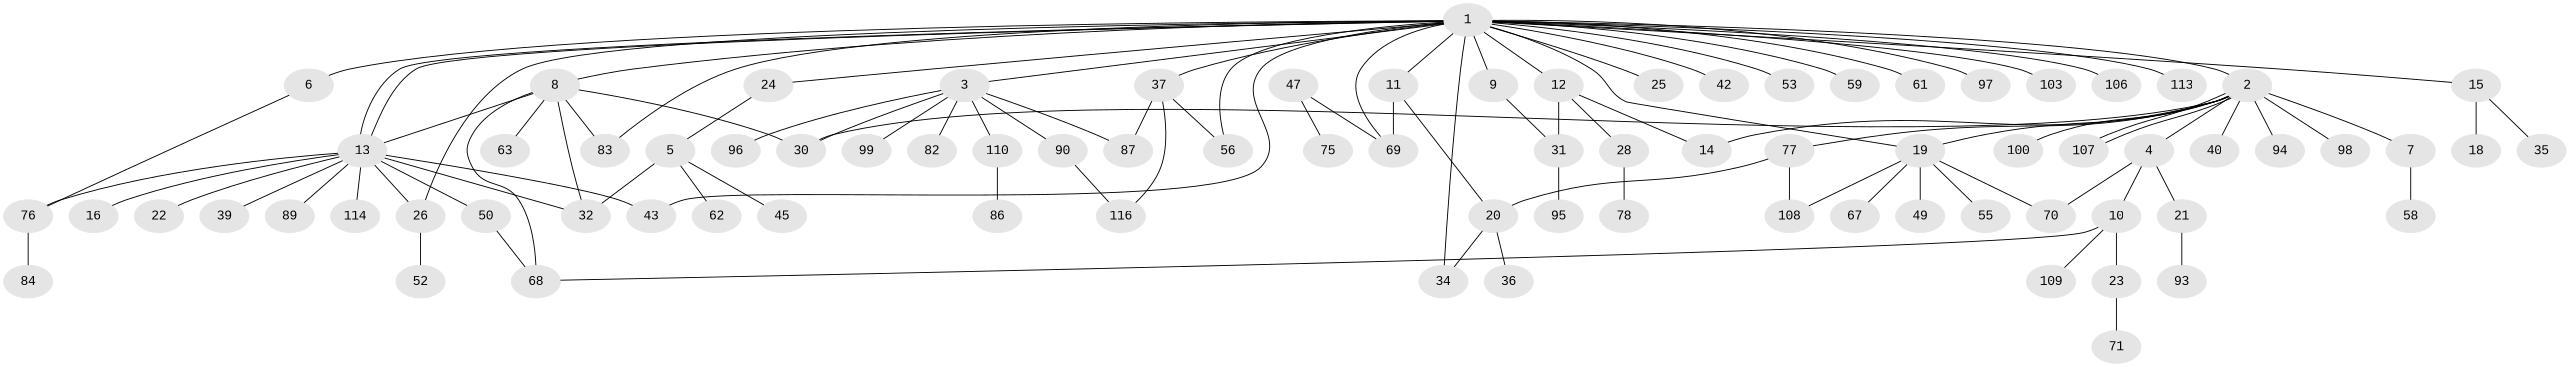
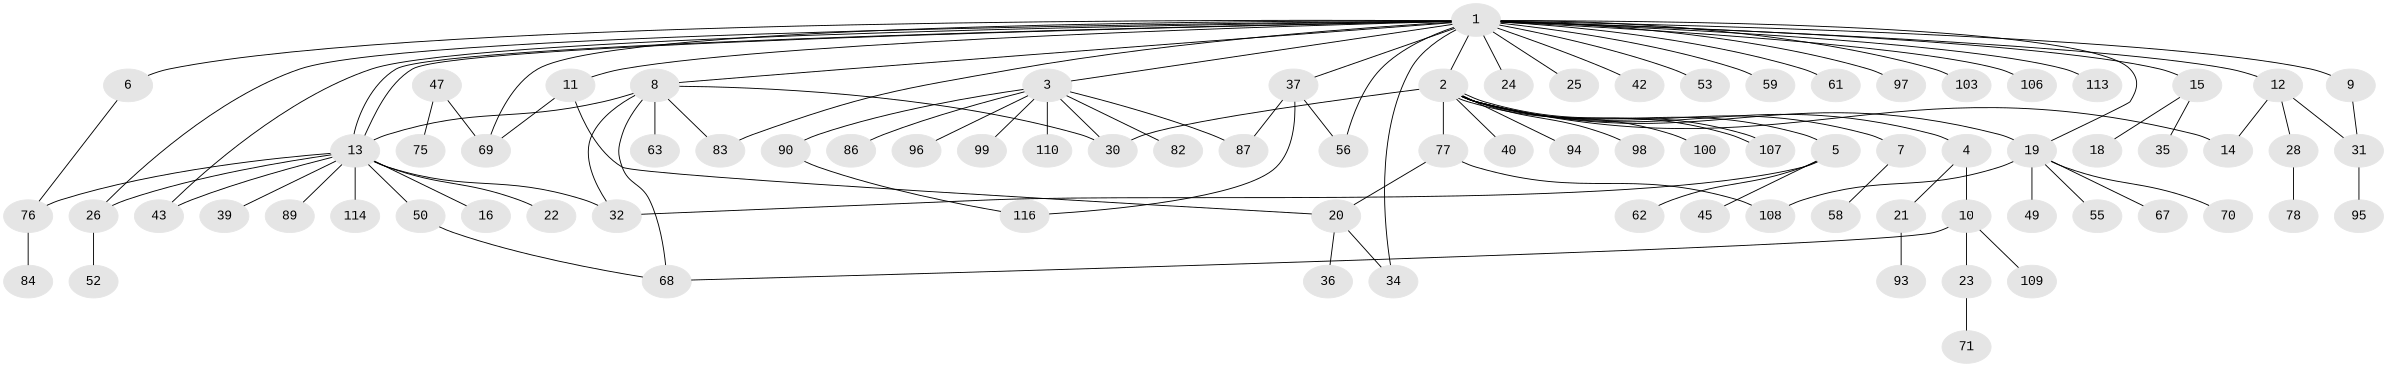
(724, 115) -> (1640, 118)
(997, 184) -> (946, 113)
(2100, 184) -> none
